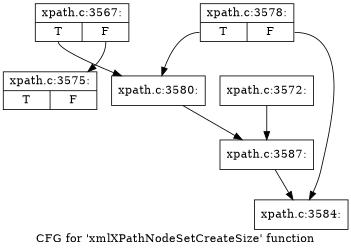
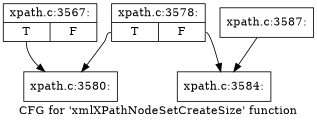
(50, 91) -> none
(267, 91) -> none
(209, 121) -> none
